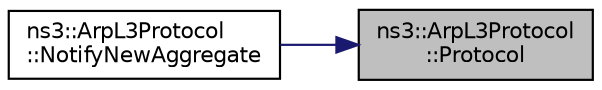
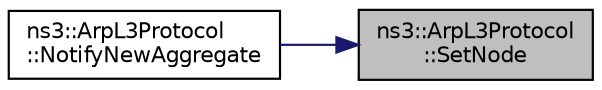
(476, 45) -> (476, 45)
